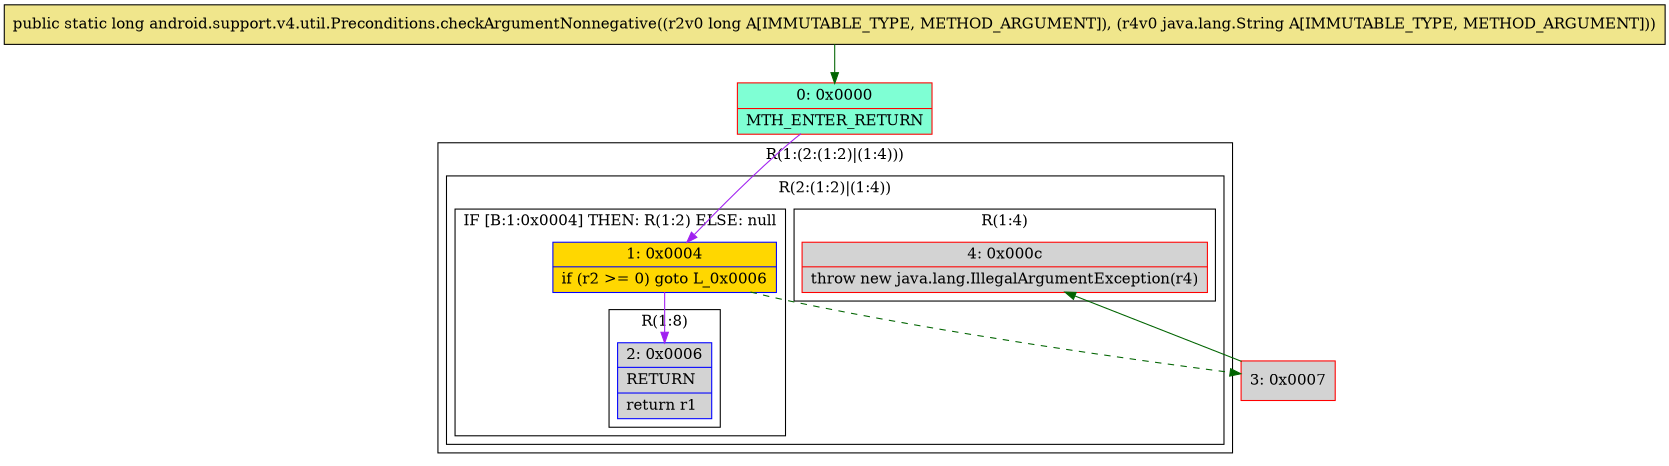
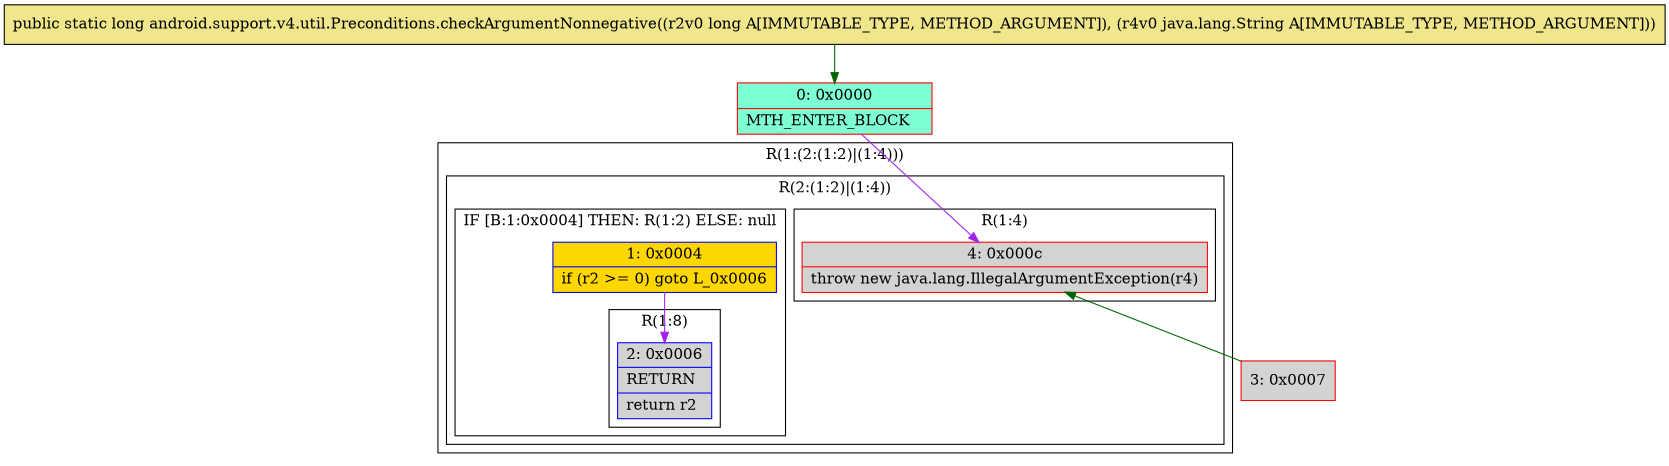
(835, 121) -> (828, 121)
(746, 183) -> (916, 184)
(989, 337) -> none
(662, 405) -> (662, 405)
